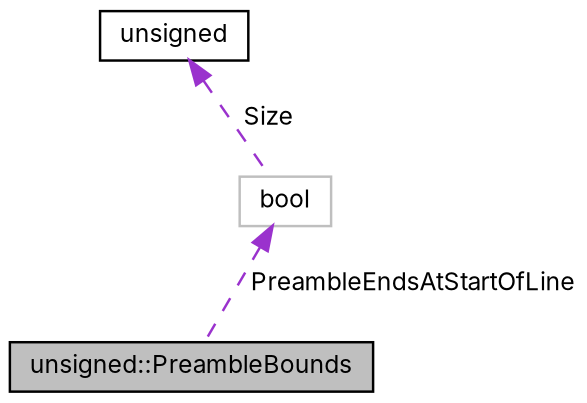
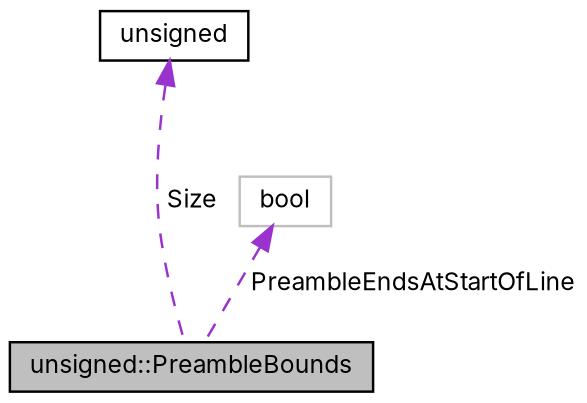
(237, 129) -> (158, 216)
